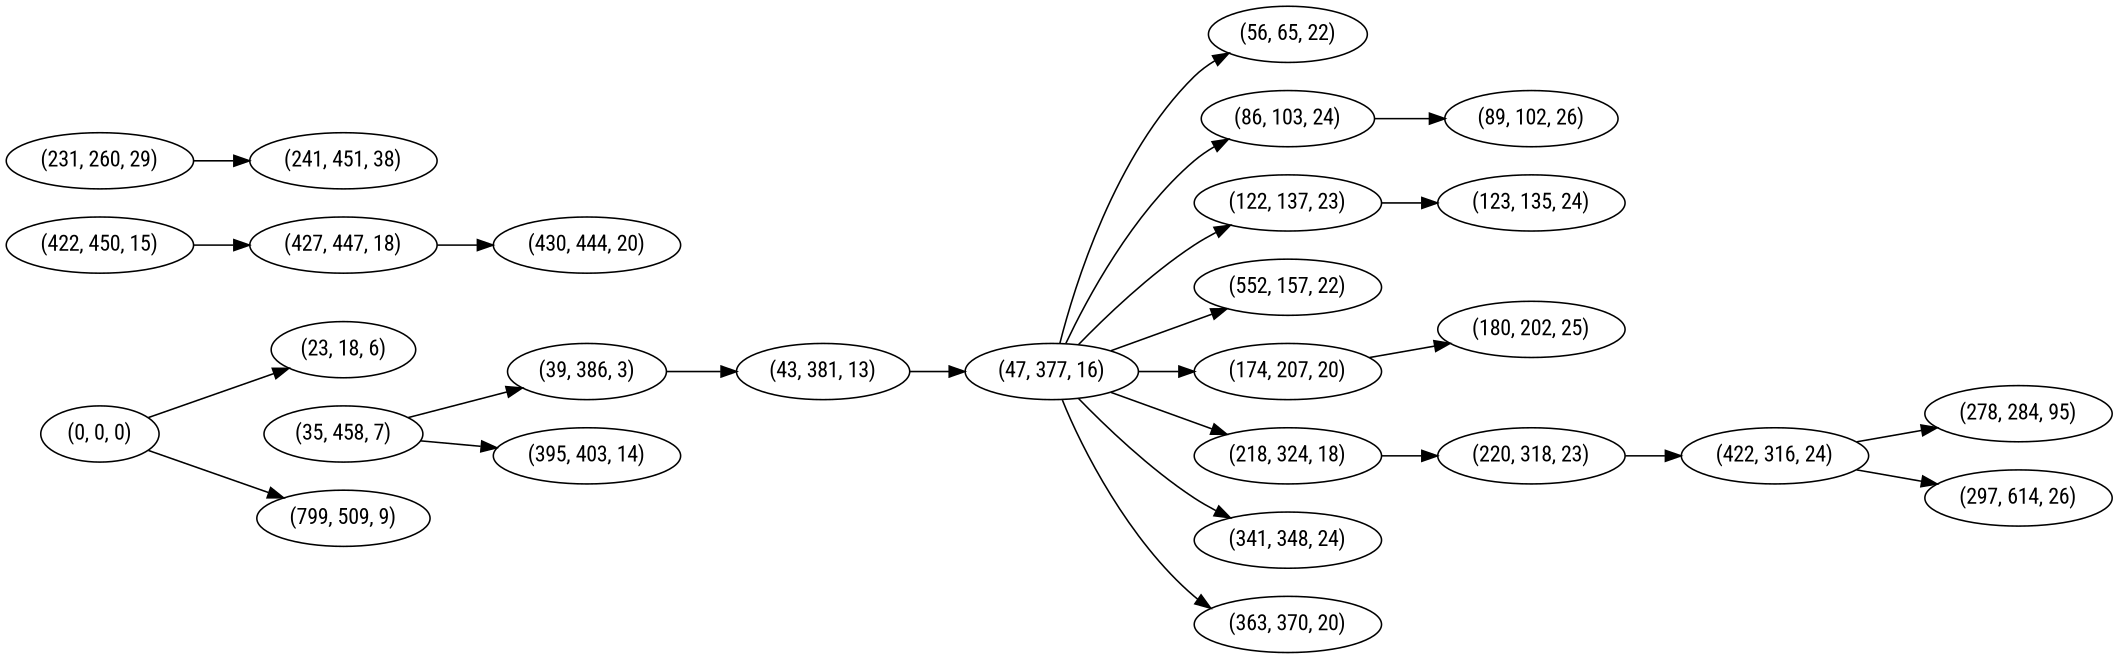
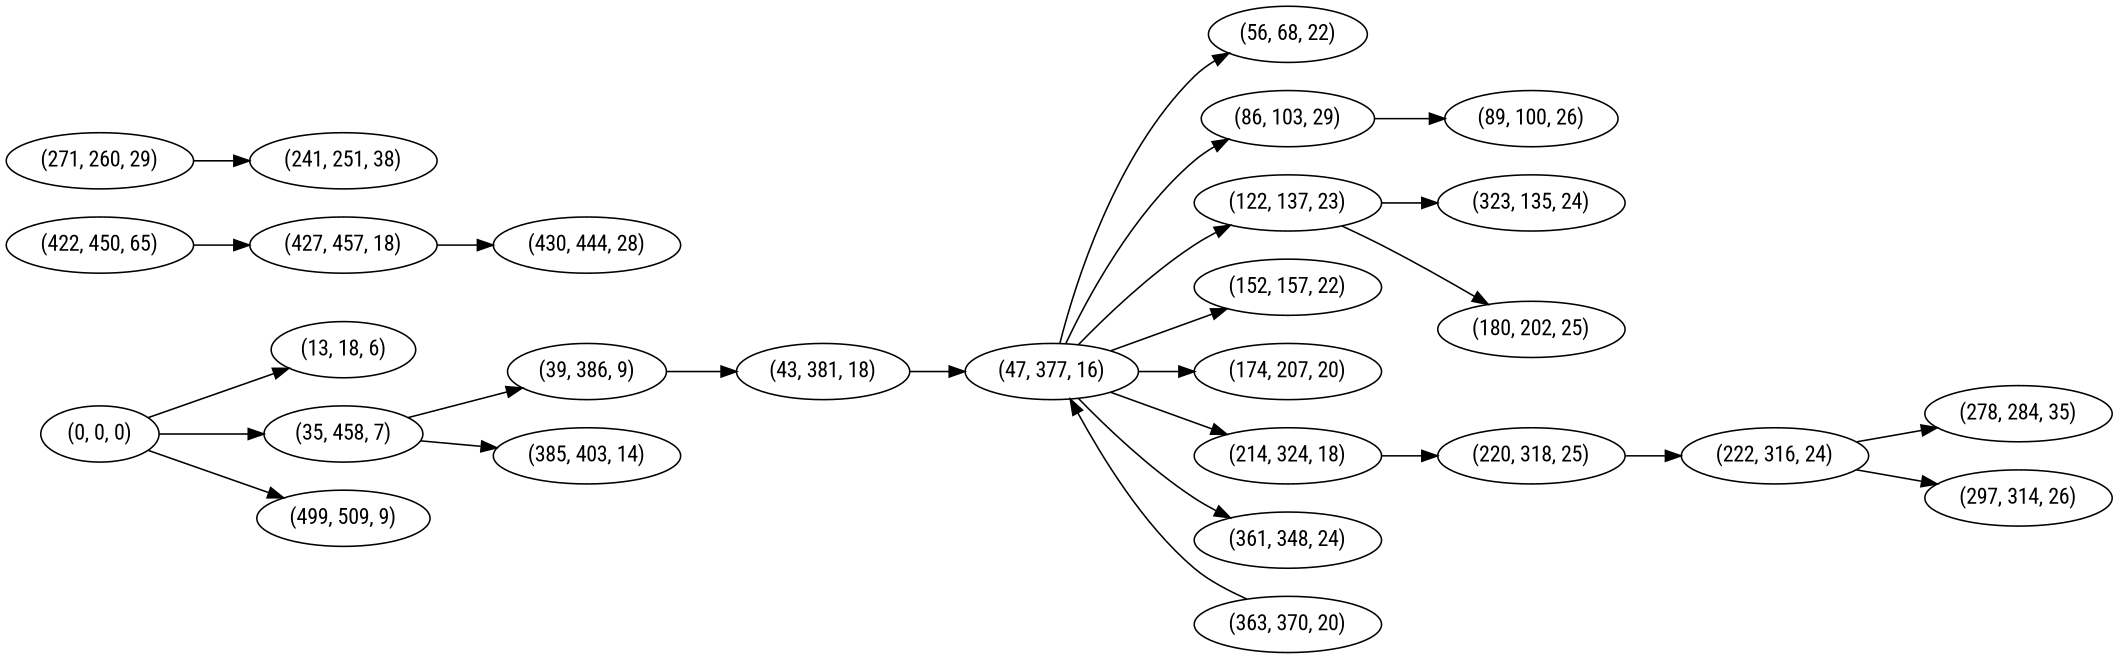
(1288, 34) -> (1288, 34)
(1288, 119) -> (1288, 119)
(1531, 119) -> (1531, 119)
(100, 161) -> (100, 161)
(343, 161) -> (343, 161)
(1531, 203) -> (1531, 203)
(100, 245) -> (100, 245)
(343, 245) -> (343, 245)
(587, 245) -> (587, 245)
(1288, 287) -> (1288, 287)
(343, 350) -> (343, 350)
(1402, 352) -> (1409, 260)
(587, 372) -> (587, 372)
(823, 372) -> (823, 372)
(2019, 414) -> (2019, 414)
none -> (204, 434)
(587, 456) -> (587, 456)
(1288, 456) -> (1288, 456)
(1531, 456) -> (1531, 456)
(1775, 456) -> (1775, 456)
(2019, 498) -> (2019, 498)
(1119, 507) -> (1148, 520)
(343, 518) -> (343, 518)
(1288, 540) -> (1288, 540)
